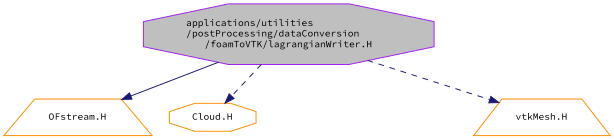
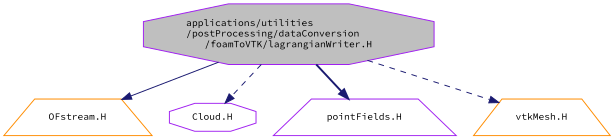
(213, 117) -> (213, 117)
none -> (365, 117)
